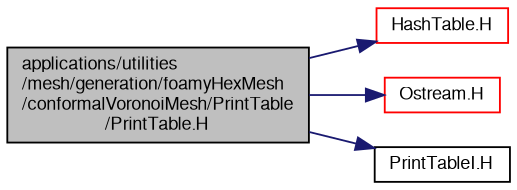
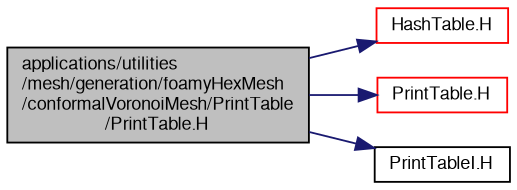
(442, 95) -> (442, 95)
